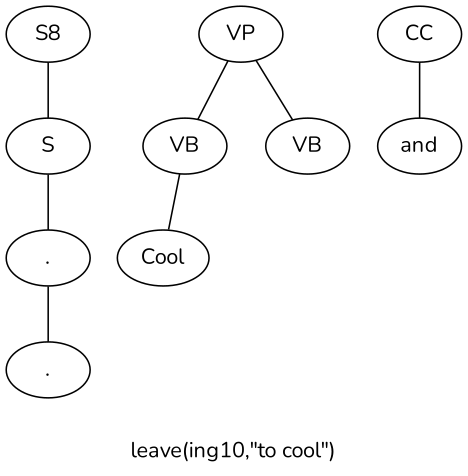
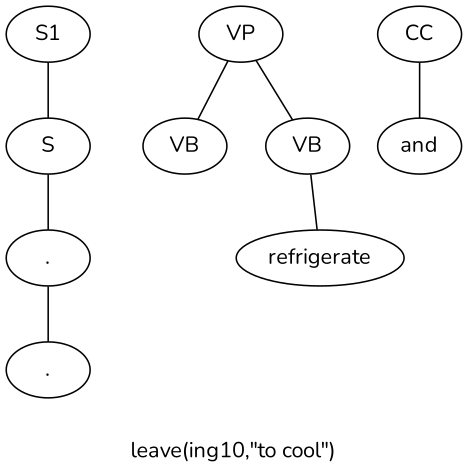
(48, 34) -> (48, 34)
(163, 258) -> none
none -> (320, 258)
